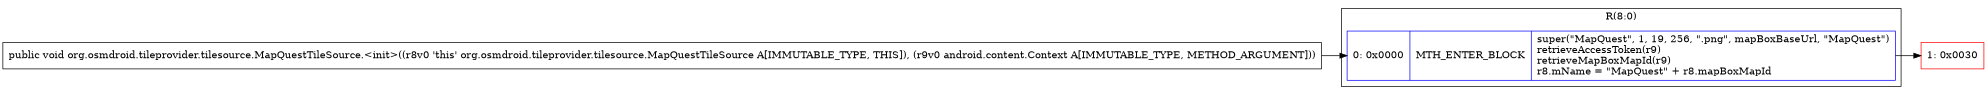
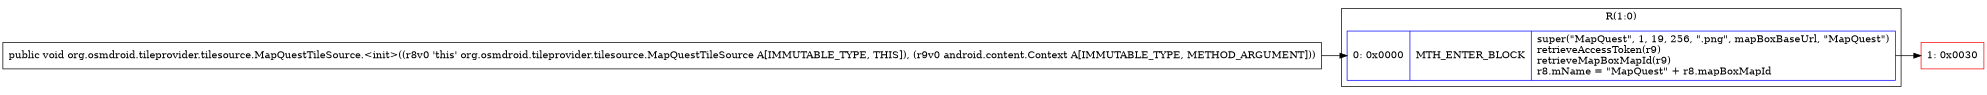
(1621, 17) -> (1621, 17)
